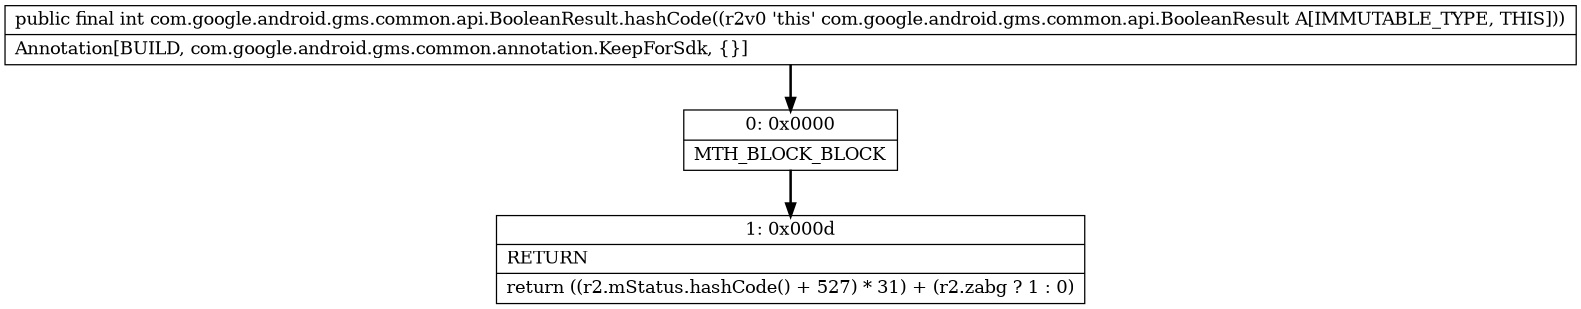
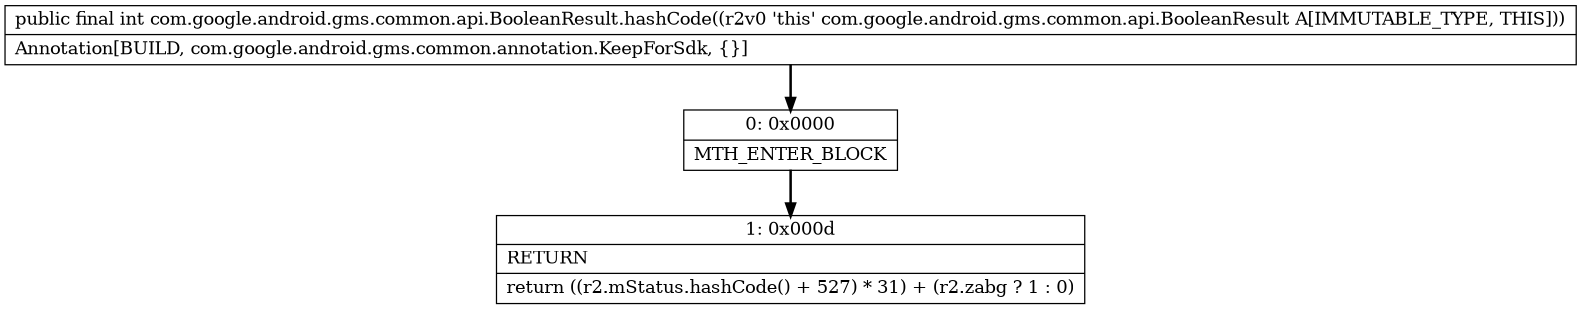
(790, 155) -> (791, 155)
